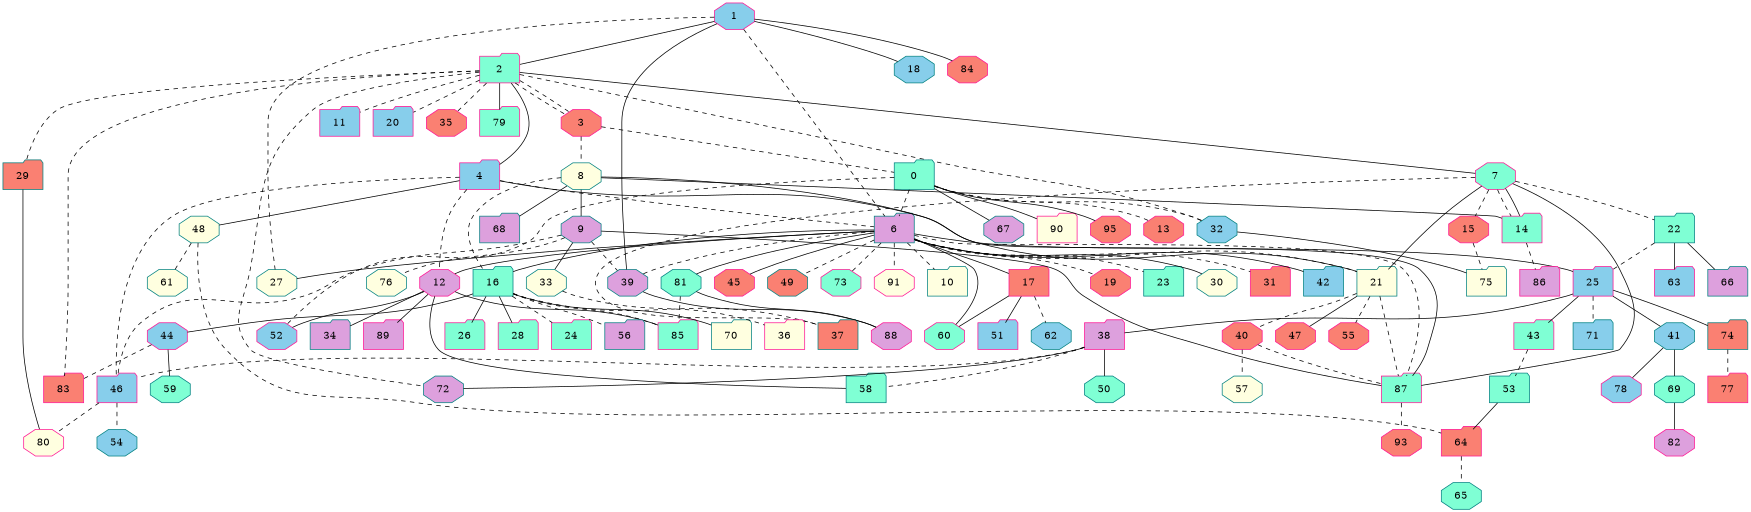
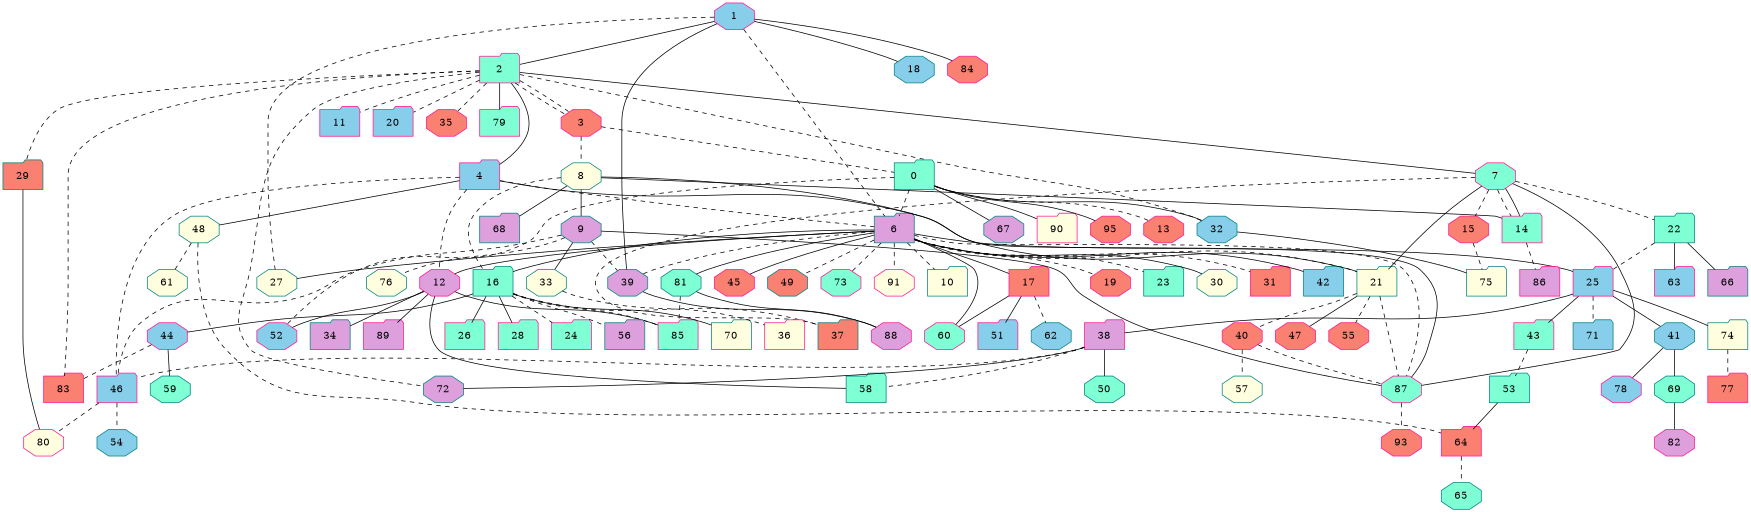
(1136, 205) -> (1136, 205)
(1728, 336) -> (1728, 336)
(1401, 389) -> (1401, 389)
